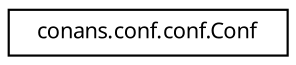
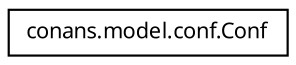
(148, 33) -> (148, 33)
